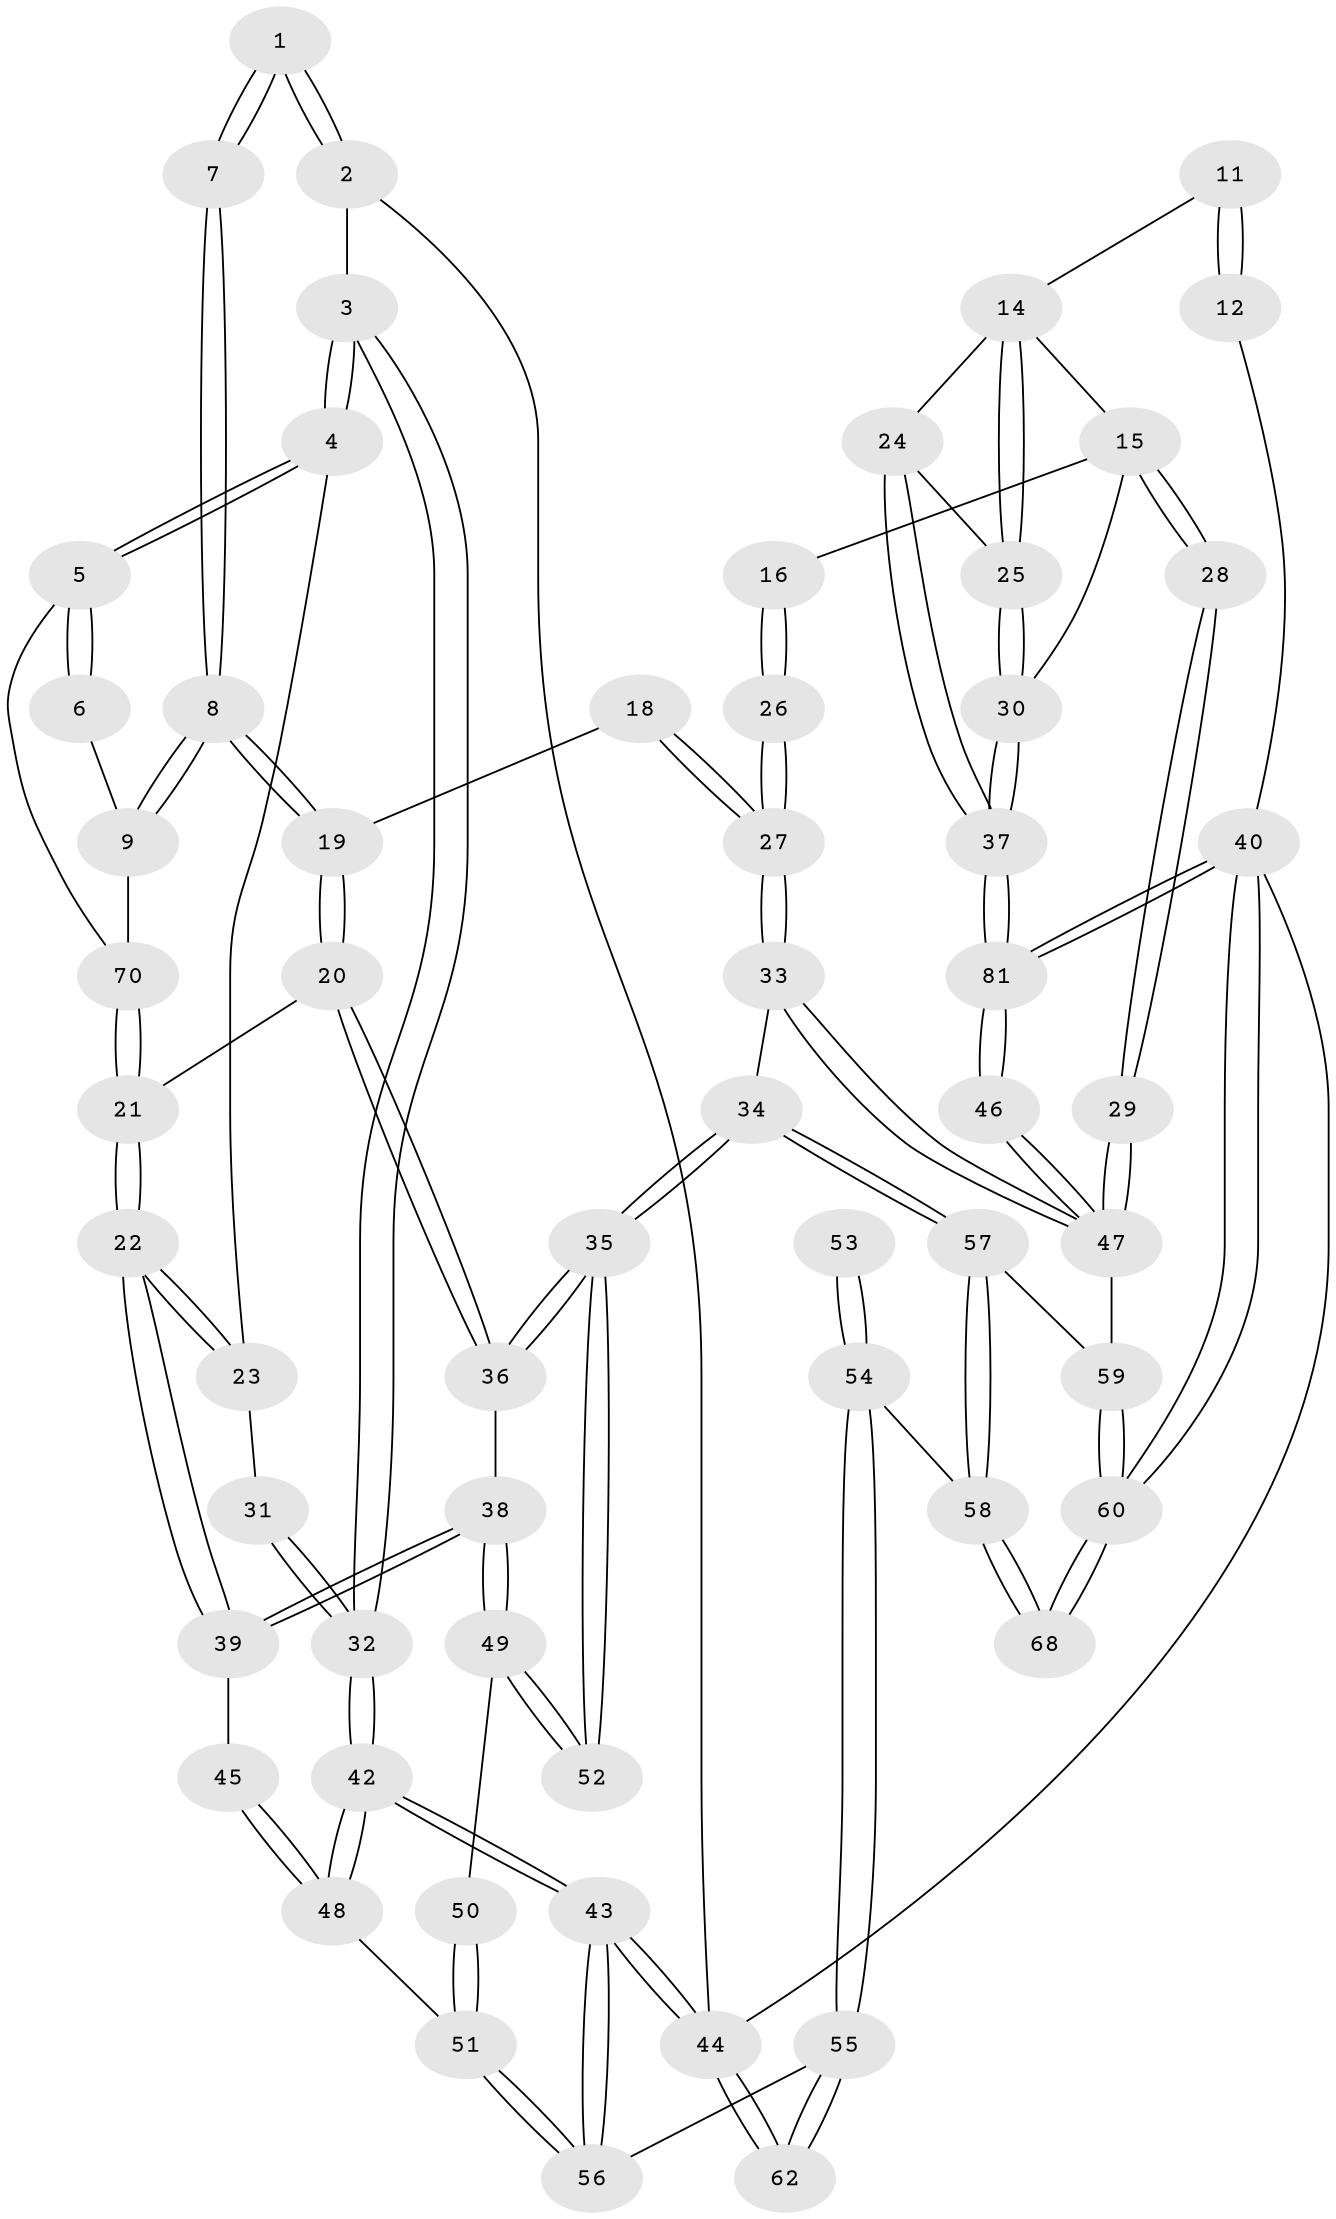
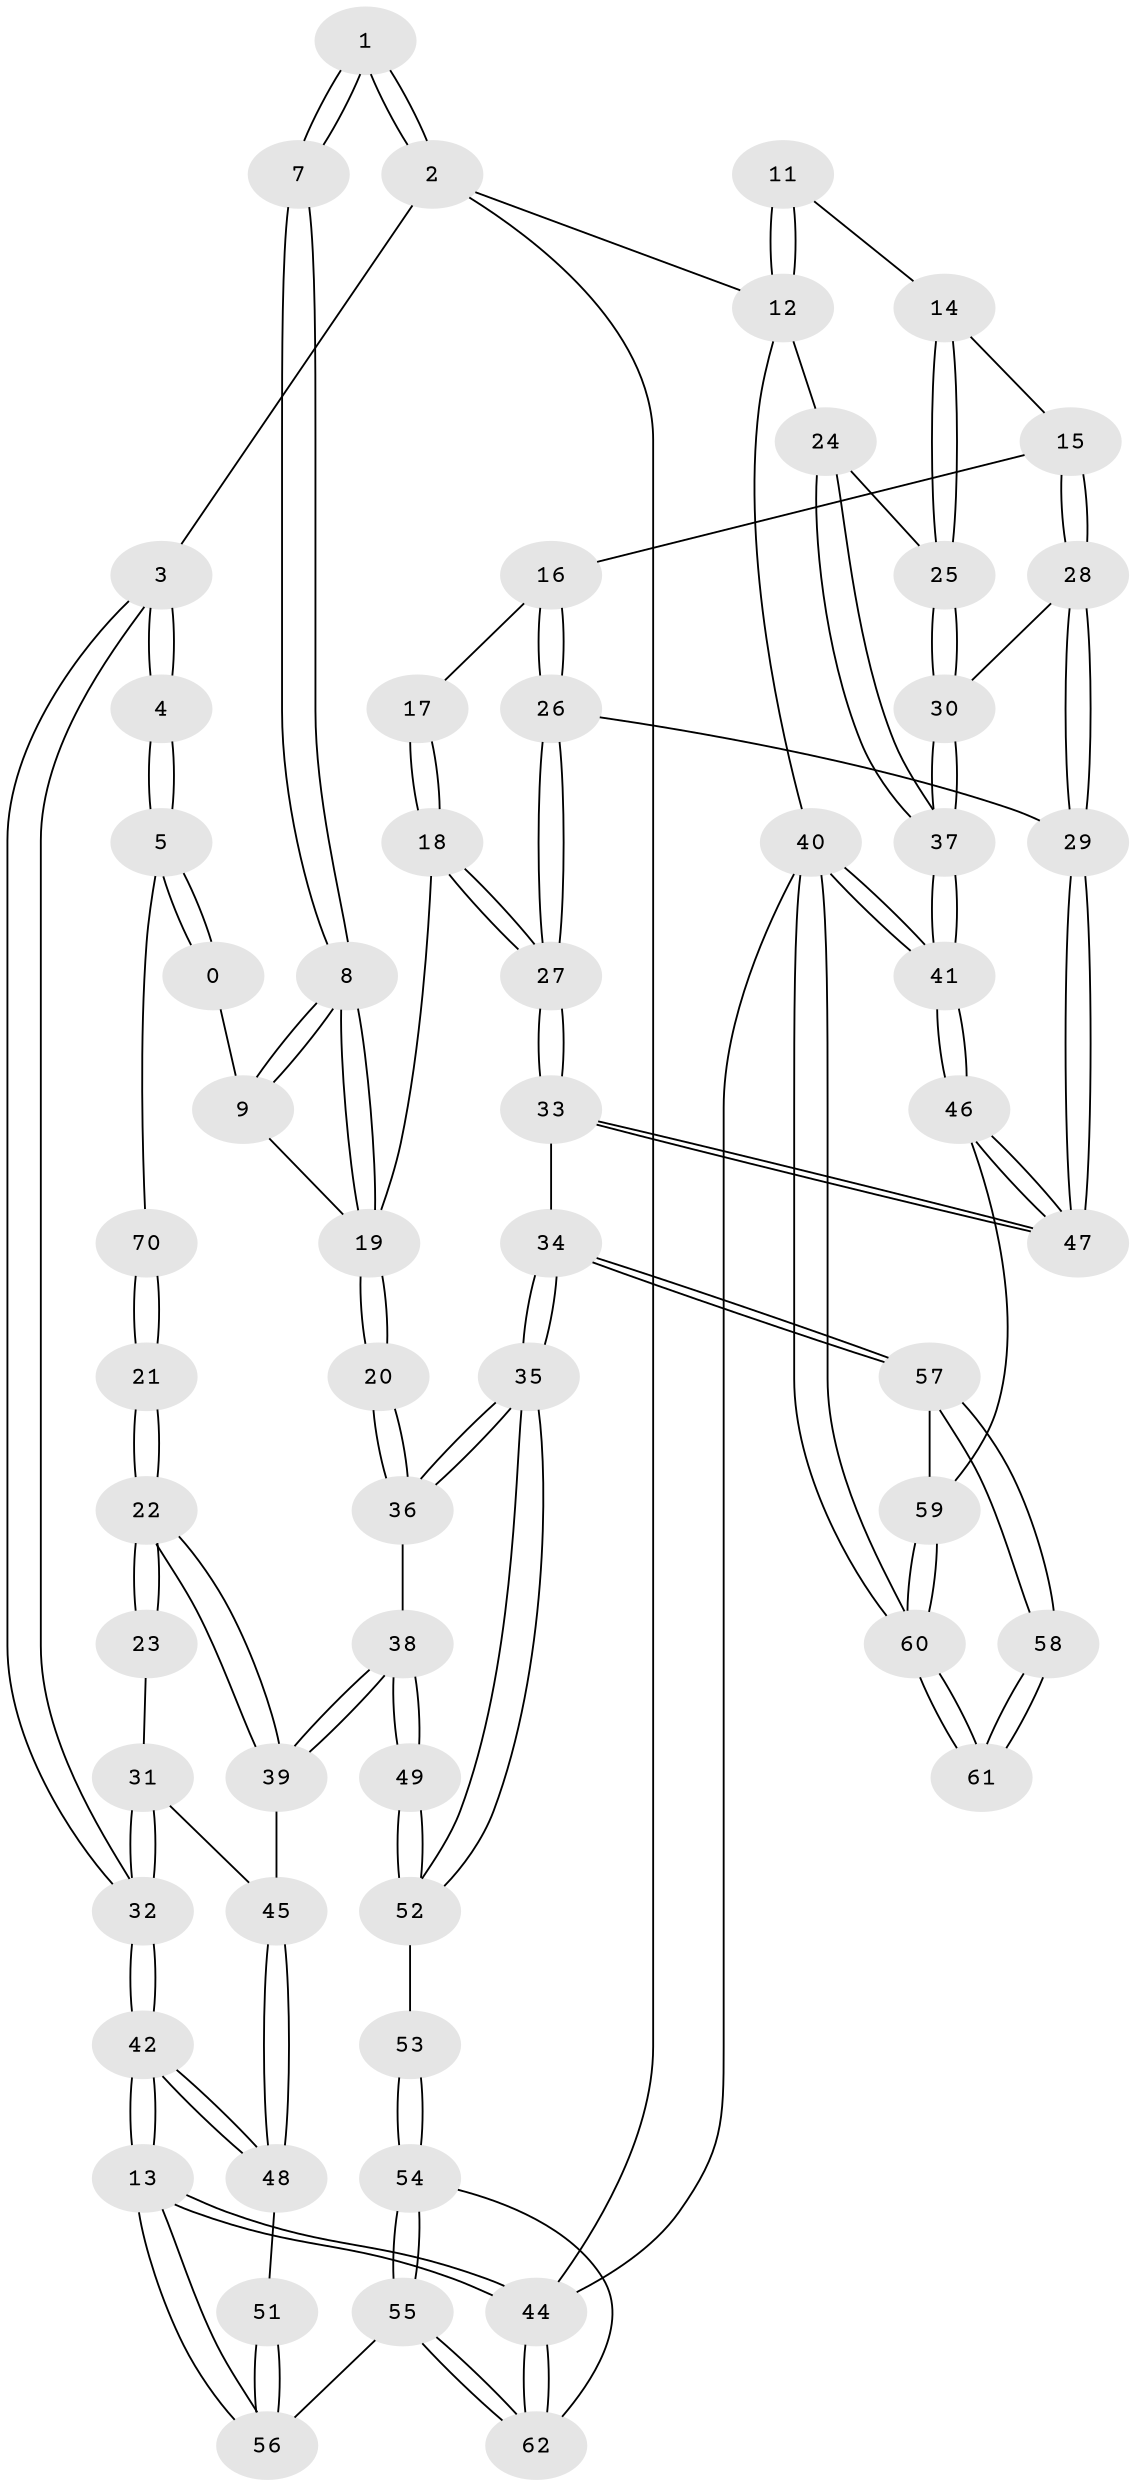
none -> (608, 241)
(952, 375) -> (804, 375)
(1090, 582) -> (1011, 642)
(80, 709) -> (213, 976)
none -> (417, 709)
none -> (823, 758)
(238, 905) -> none
(128, 909) -> (306, 1176)
(997, 976) -> (944, 976)
(243, 1034) -> none
(1112, 1310) -> (1007, 1316)
(919, 1444) -> (592, 2264)
(1045, 1644) -> (982, 1778)
none -> (209, 1844)
(466, 1911) -> none
(599, 1911) -> (143, 2178)
none -> (410, 1978)
